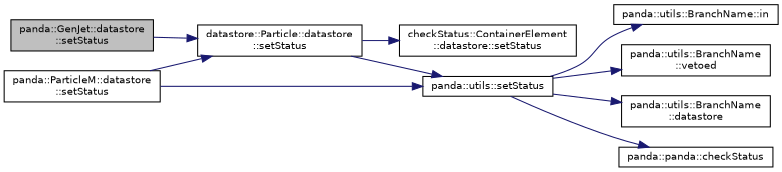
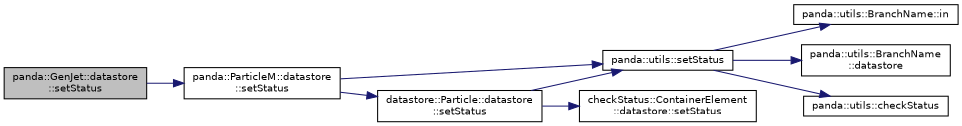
(170, 38) -> (160, 83)
(696, 60) -> none
(696, 157) -> (876, 106)
